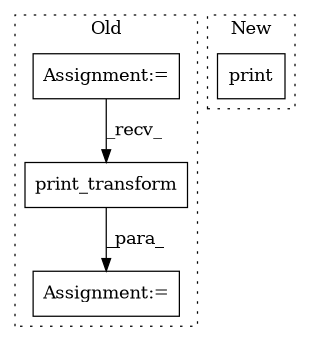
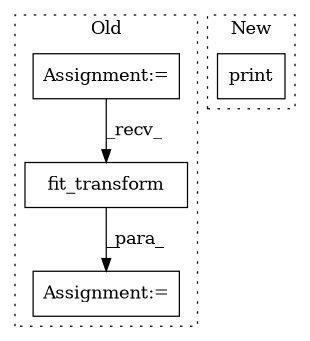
(106, 185) -> (106, 185)
